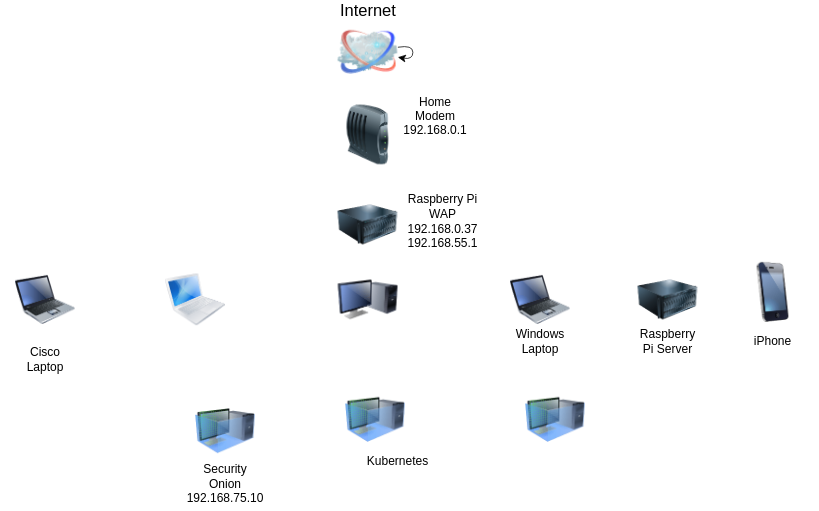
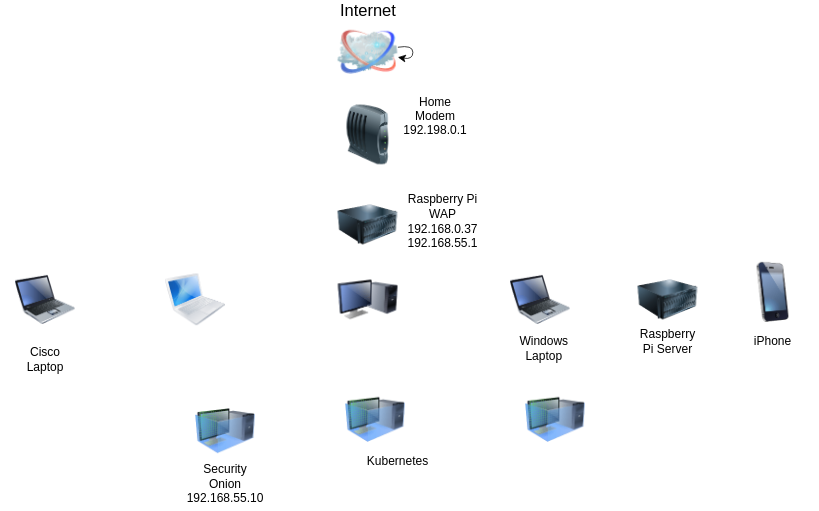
(435, 116) -> (435, 116)
(540, 341) -> (544, 348)
(225, 483) -> (225, 483)
